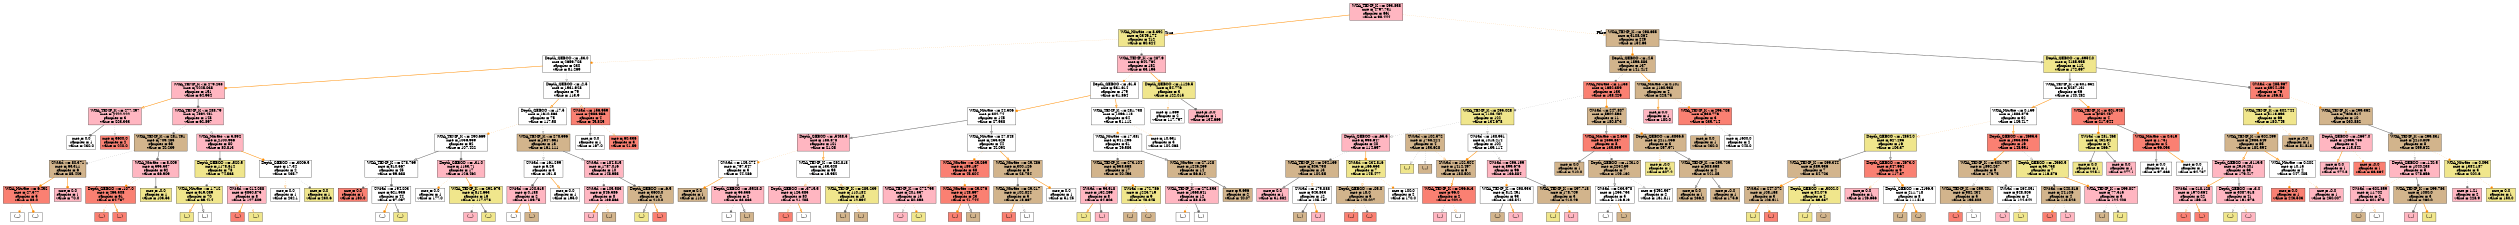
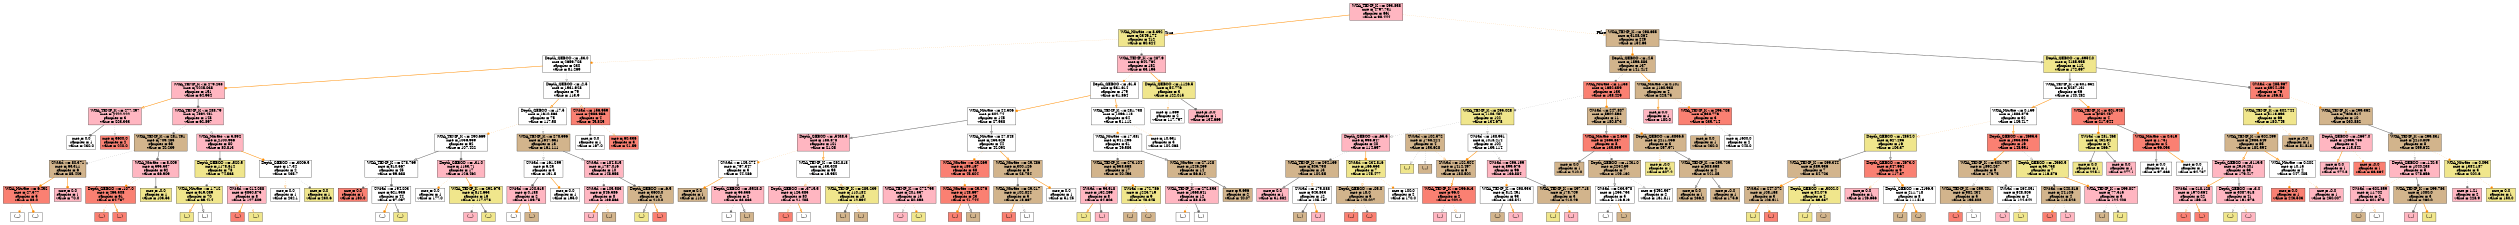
(590, 129) -> (590, 129)
(554, 182) -> (554, 182)
